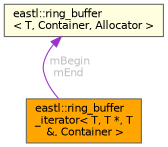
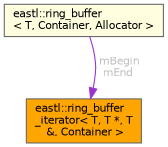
(44, 72) -> (95, 62)
